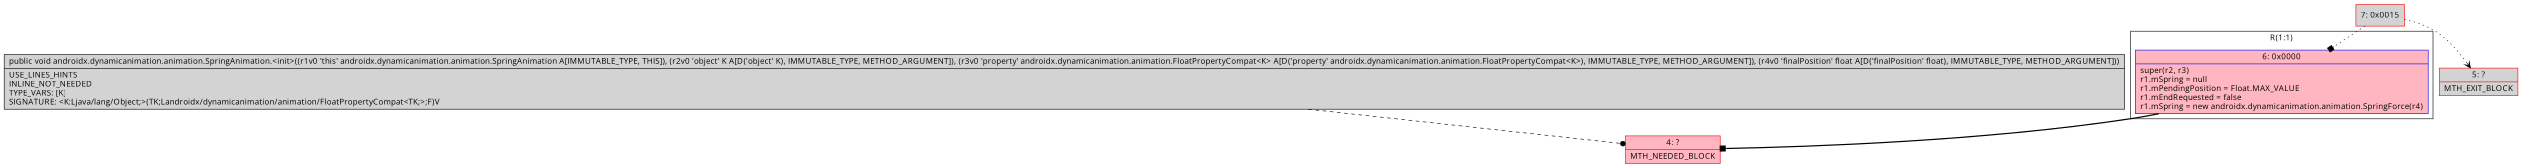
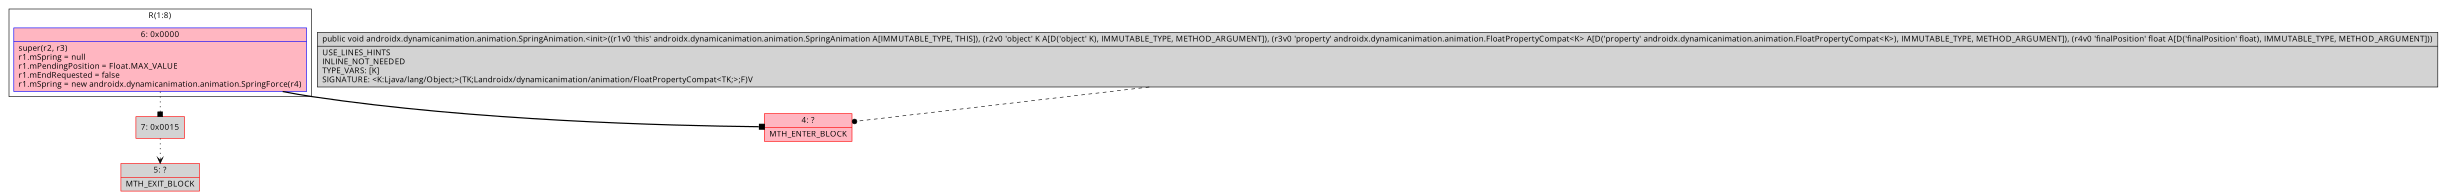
(2349, 36) -> (160, 101)
(2282, 38) -> (160, 16)
(1673, 156) -> (808, 134)
